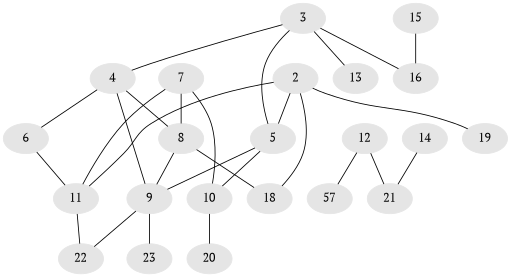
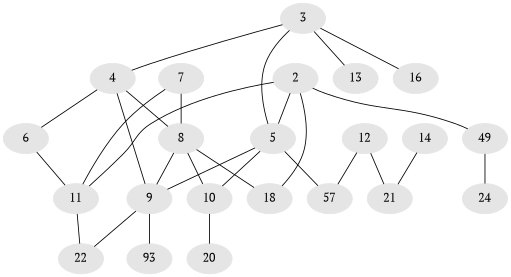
(416, 18) -> none
(214, 135) -> (195, 168)
(485, 139) -> (485, 139)
none -> (302, 169)
none -> (485, 199)
(149, 259) -> (149, 259)
